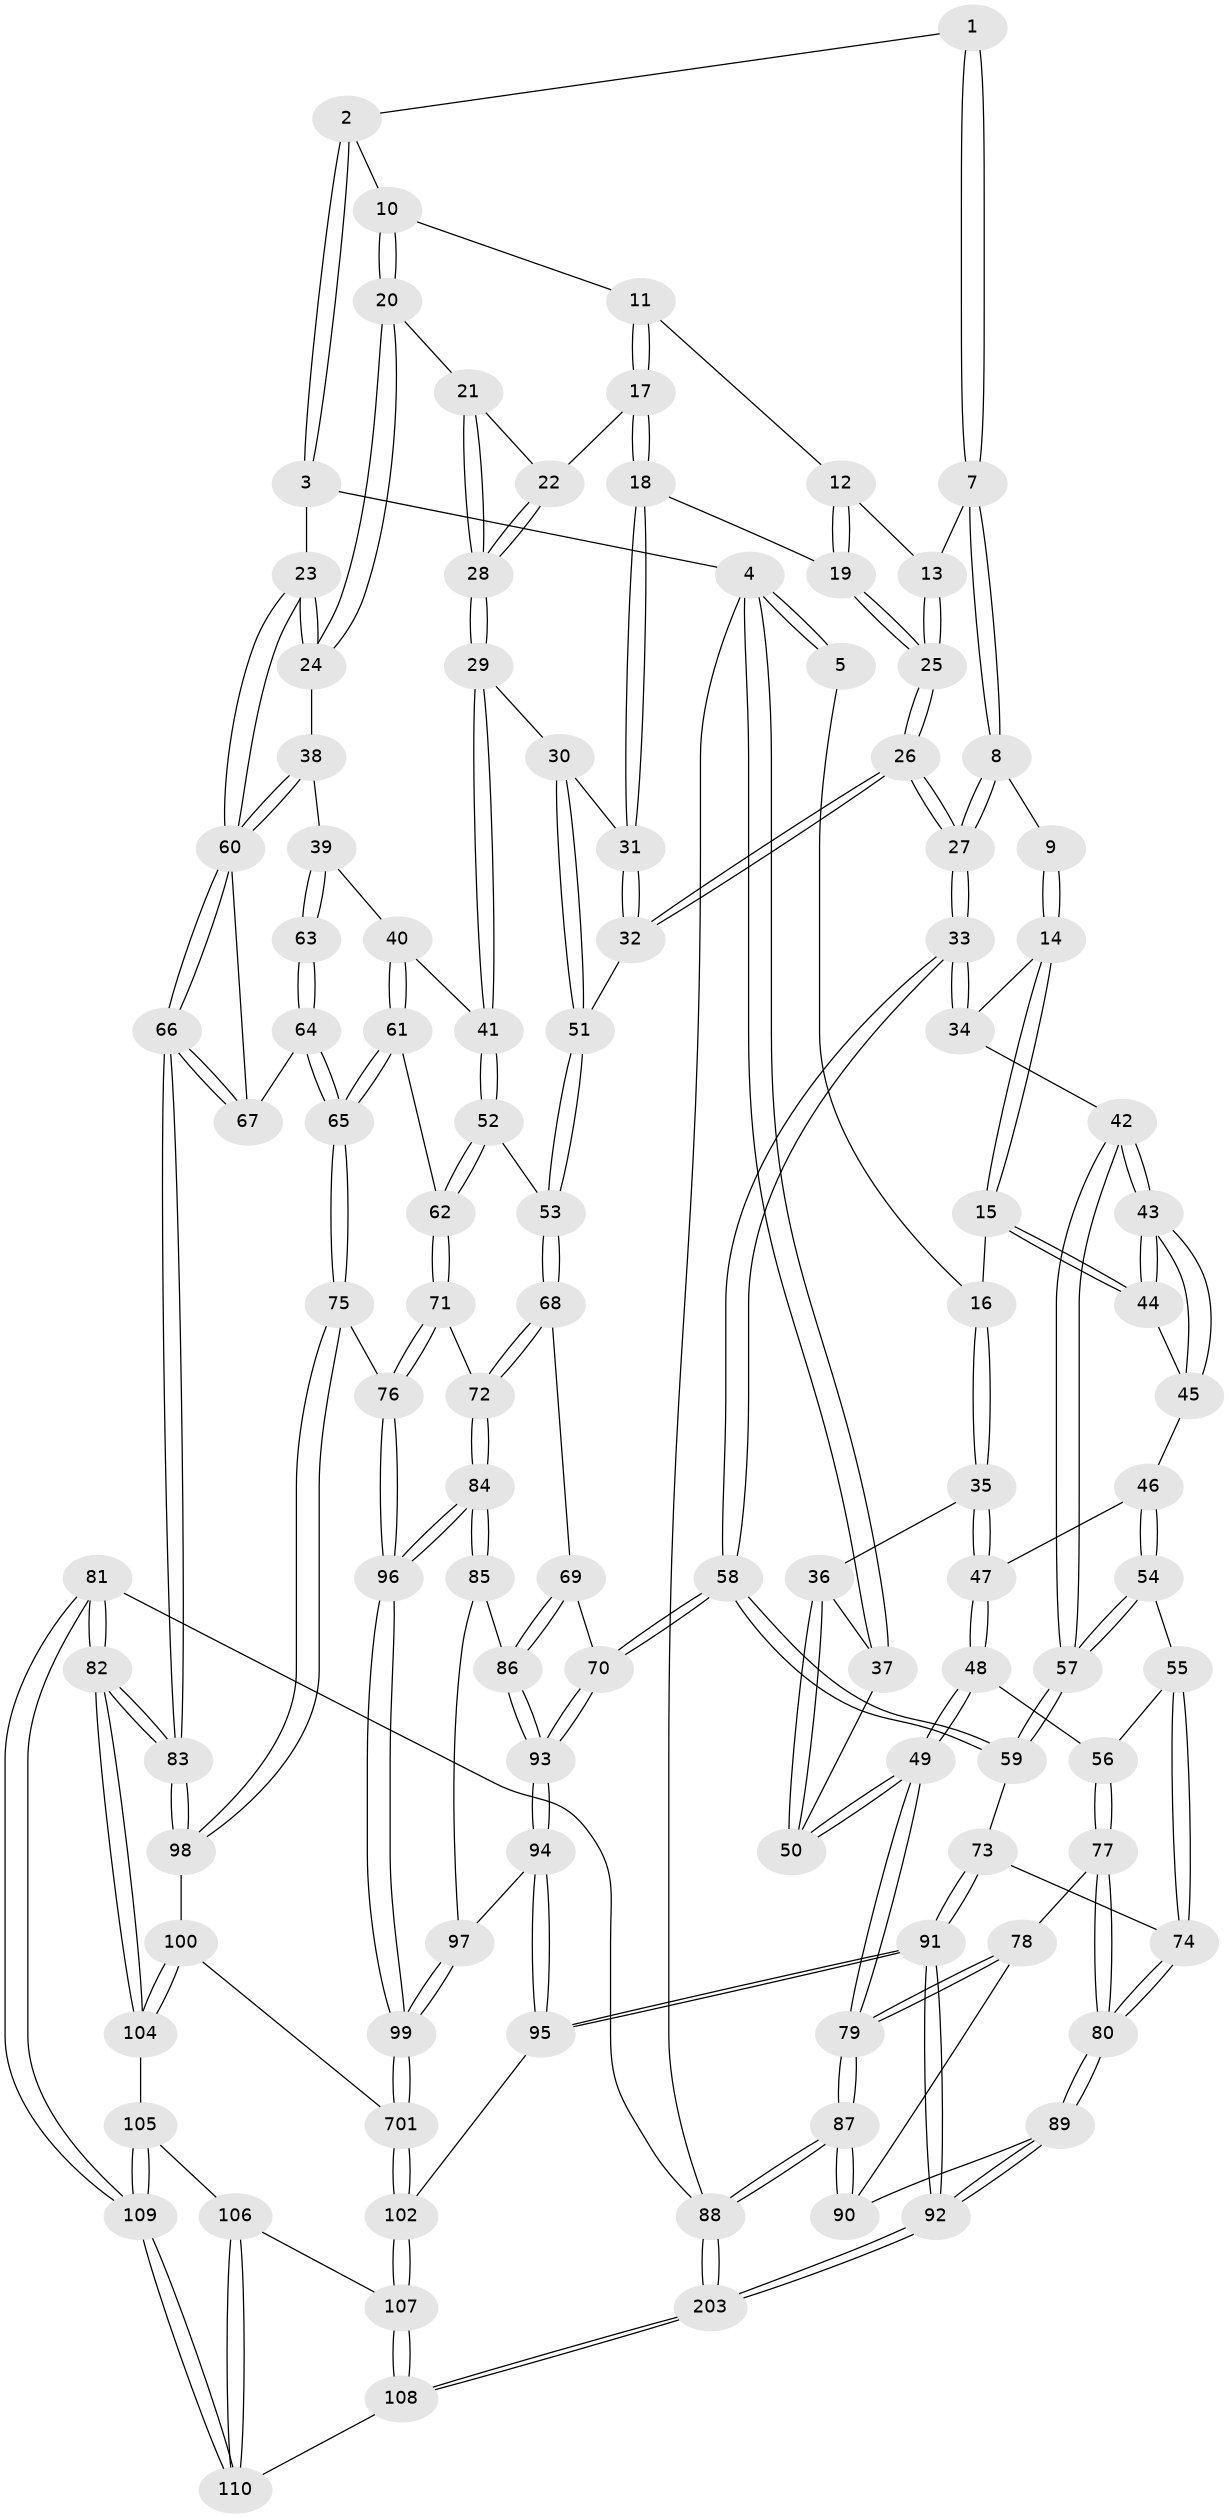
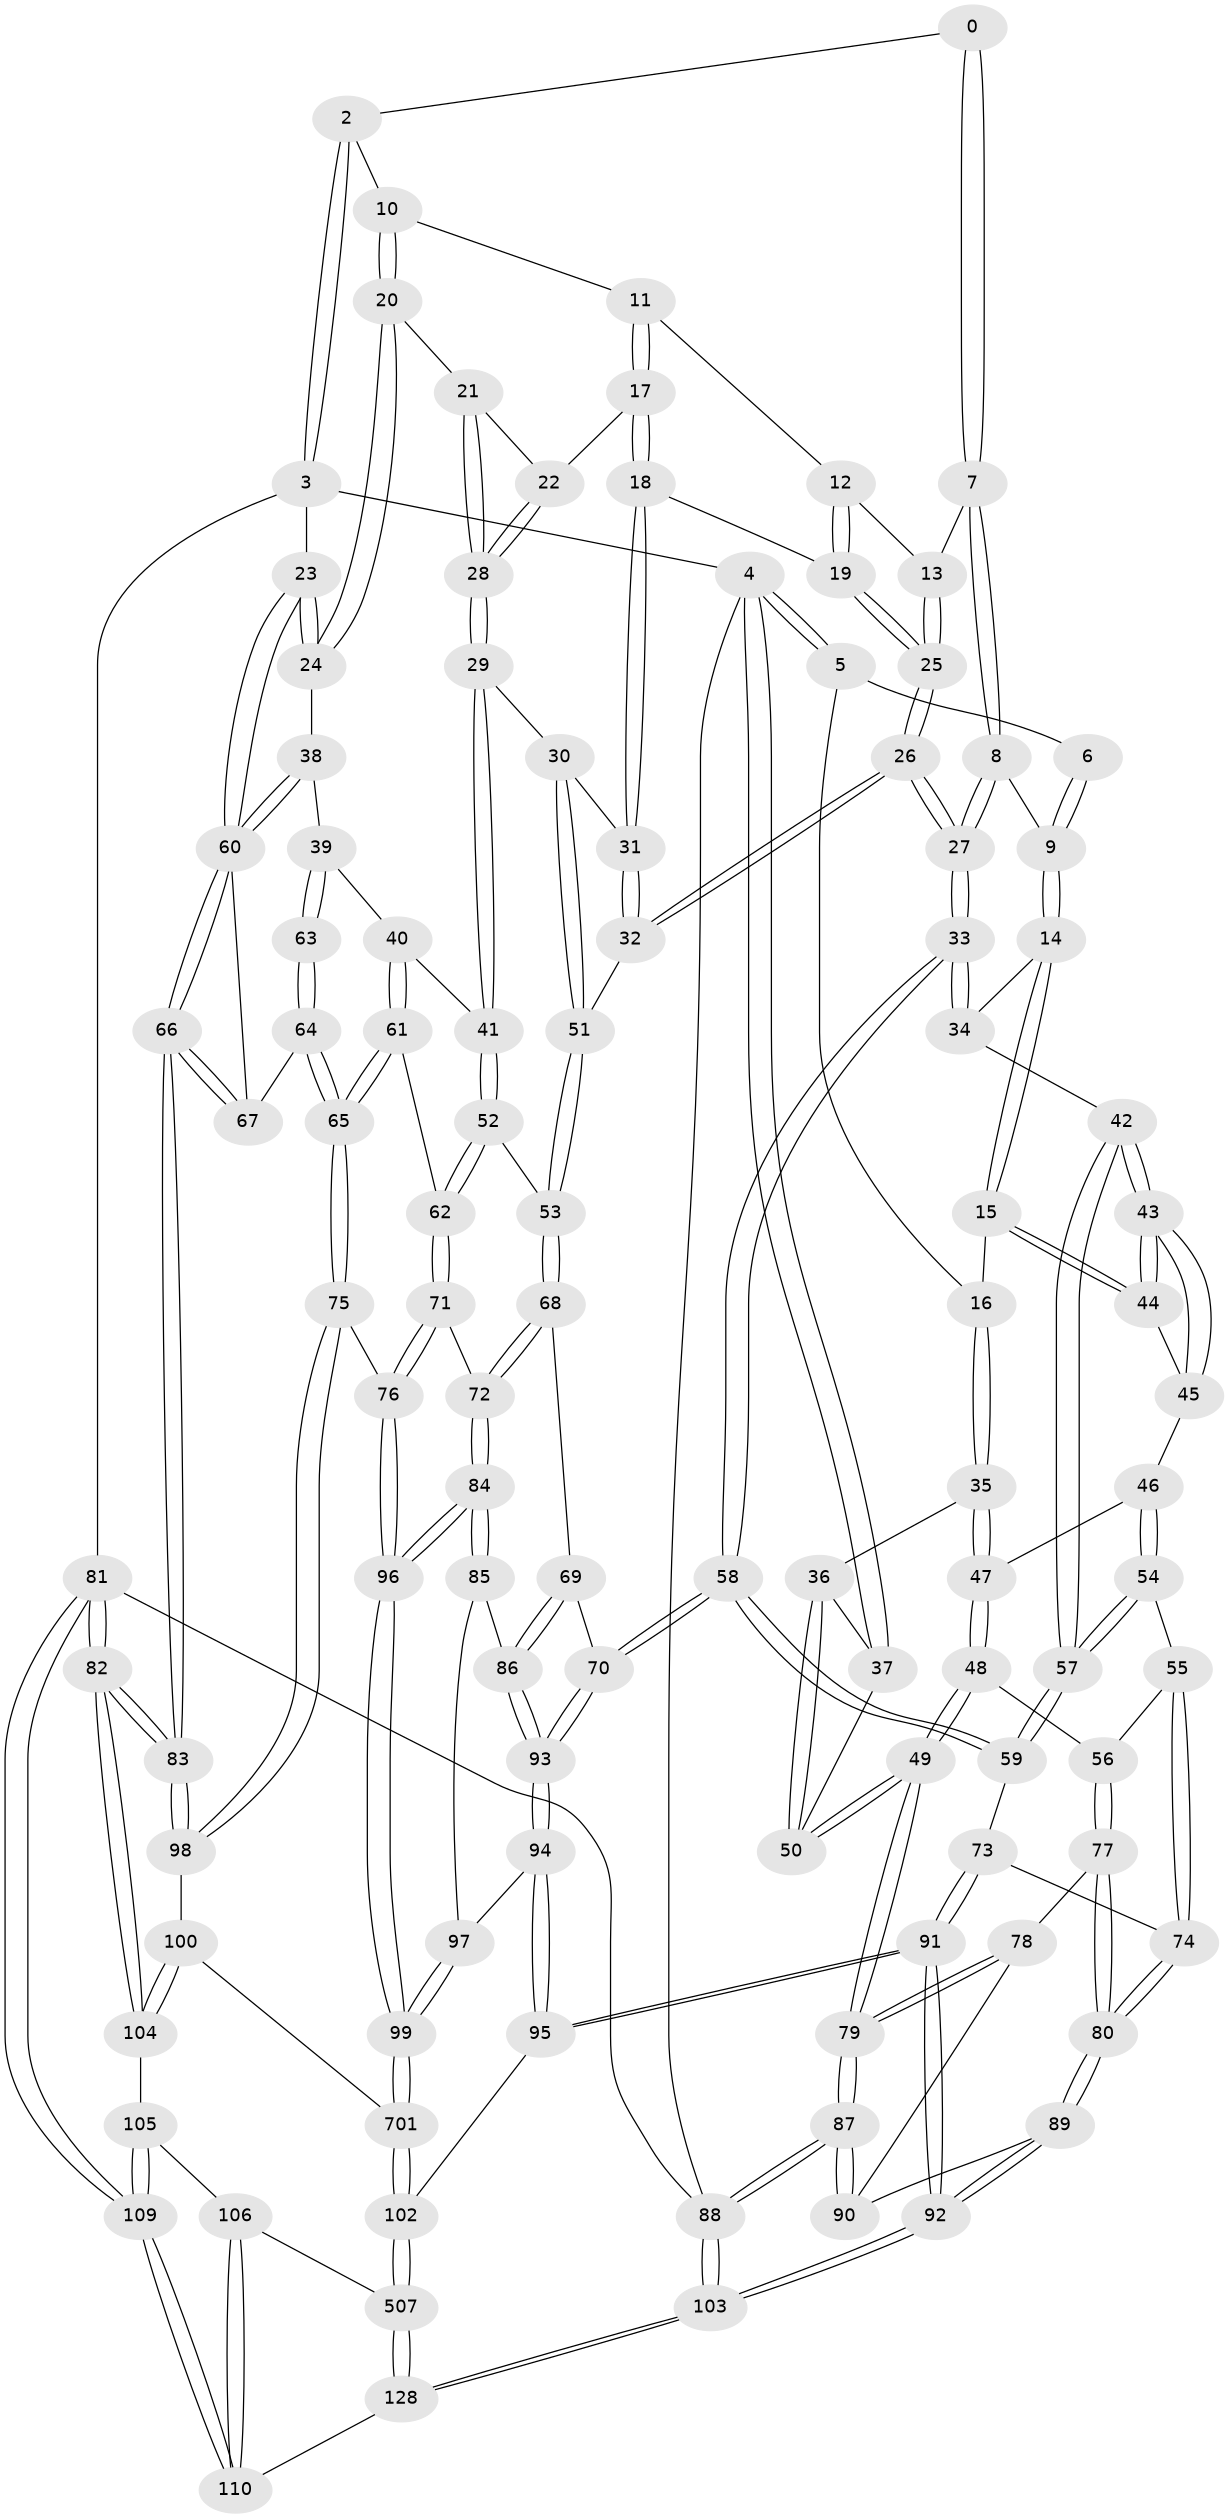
(973, 28) -> (973, 28)
none -> (1088, 757)
none -> (98, 979)
(402, 2308) -> (402, 2308)
(711, 2308) -> (711, 2308)
(402, 2399) -> (402, 2399)
